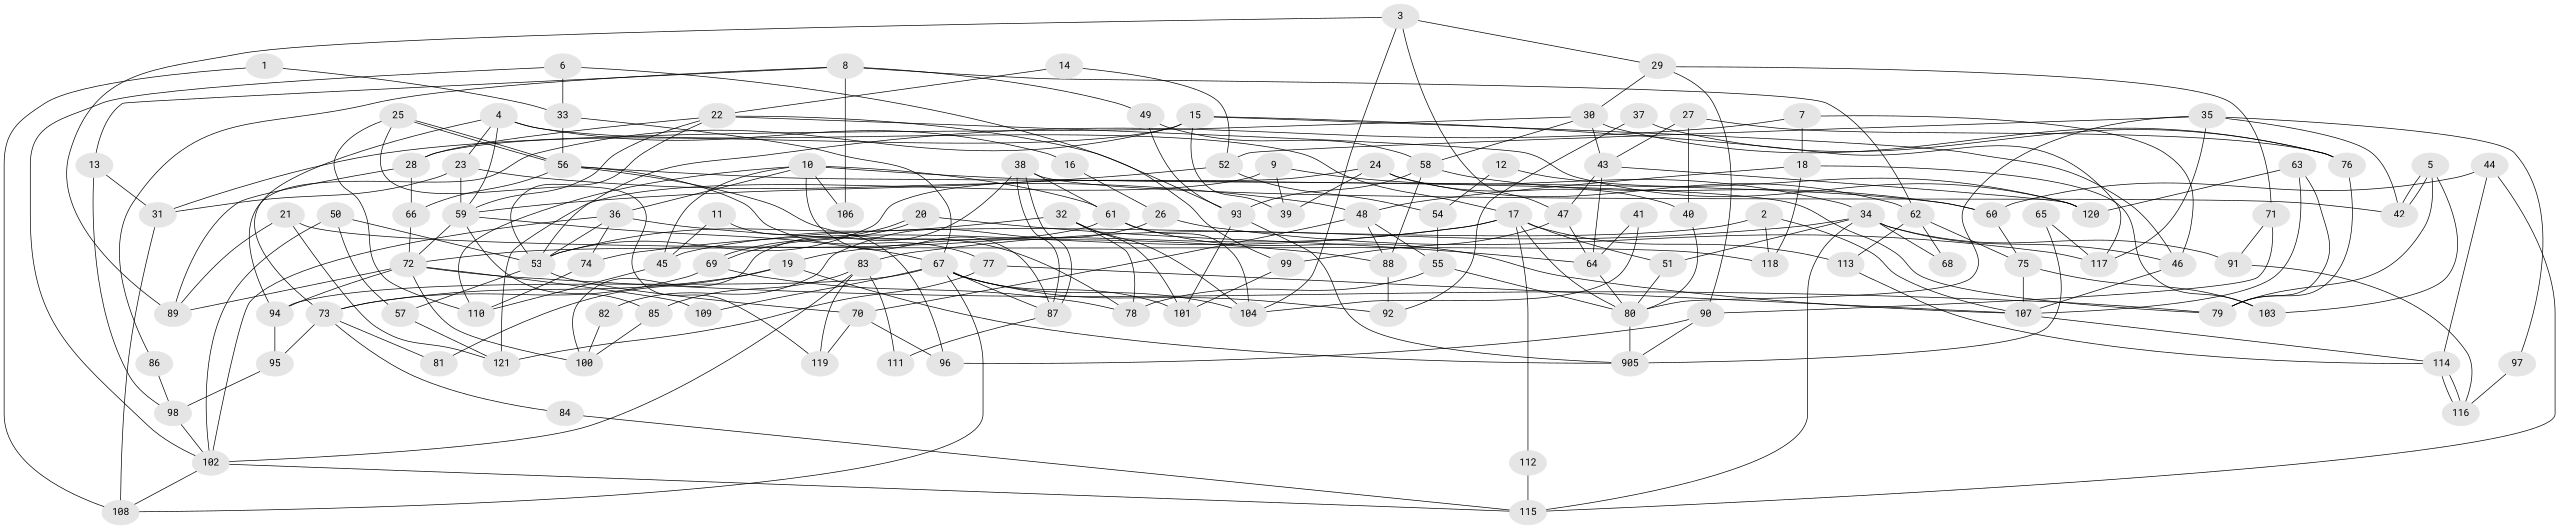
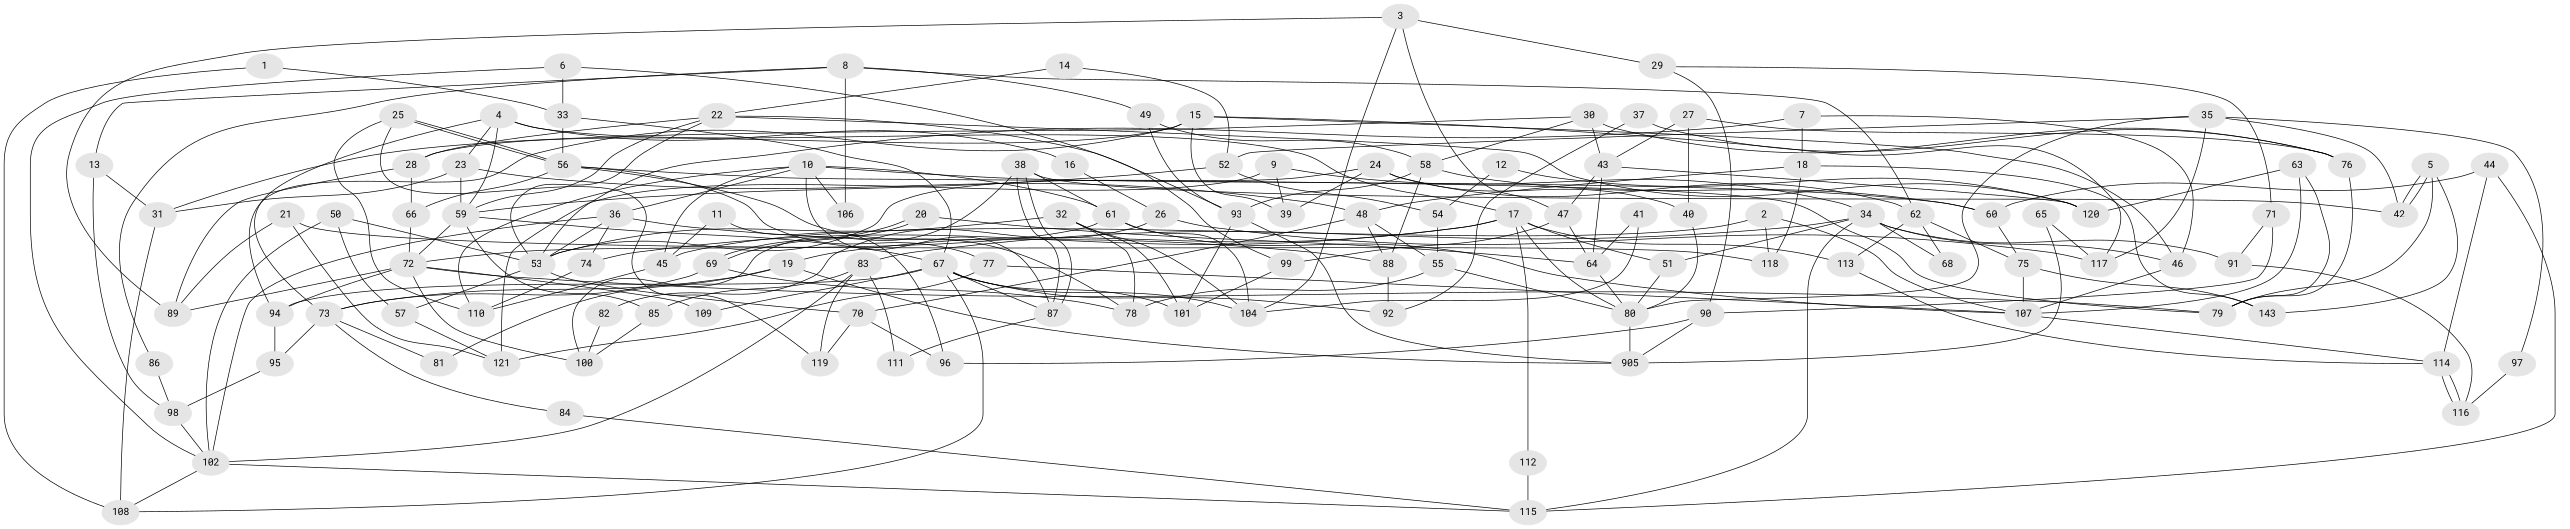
(1620, 93) -> none
(2267, 314) -> (2267, 314)
